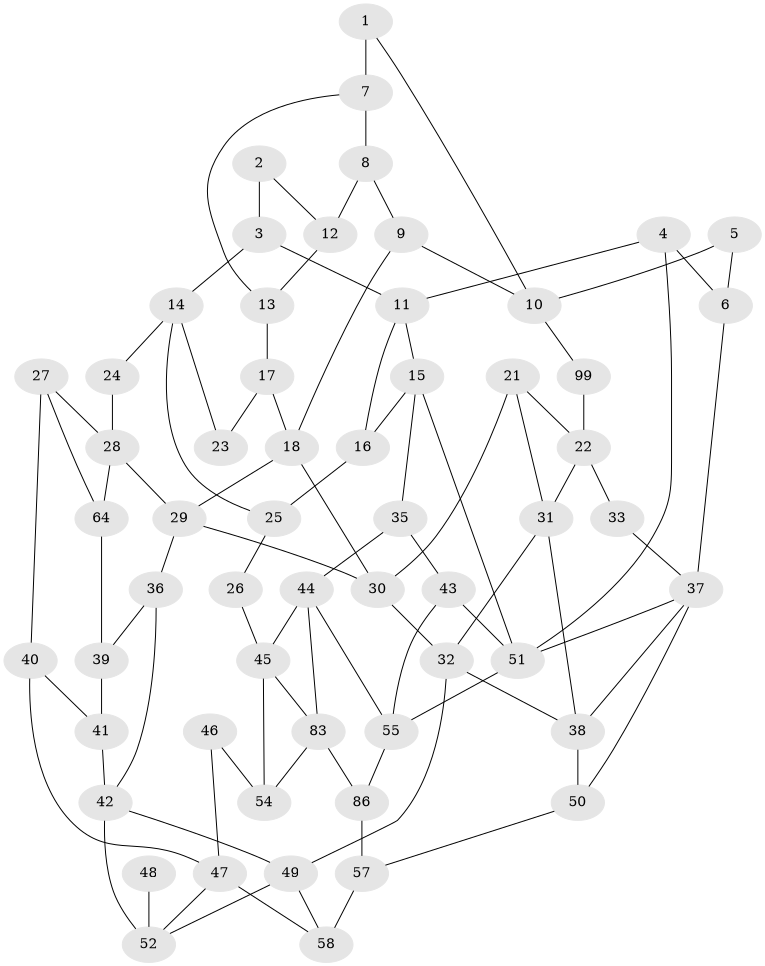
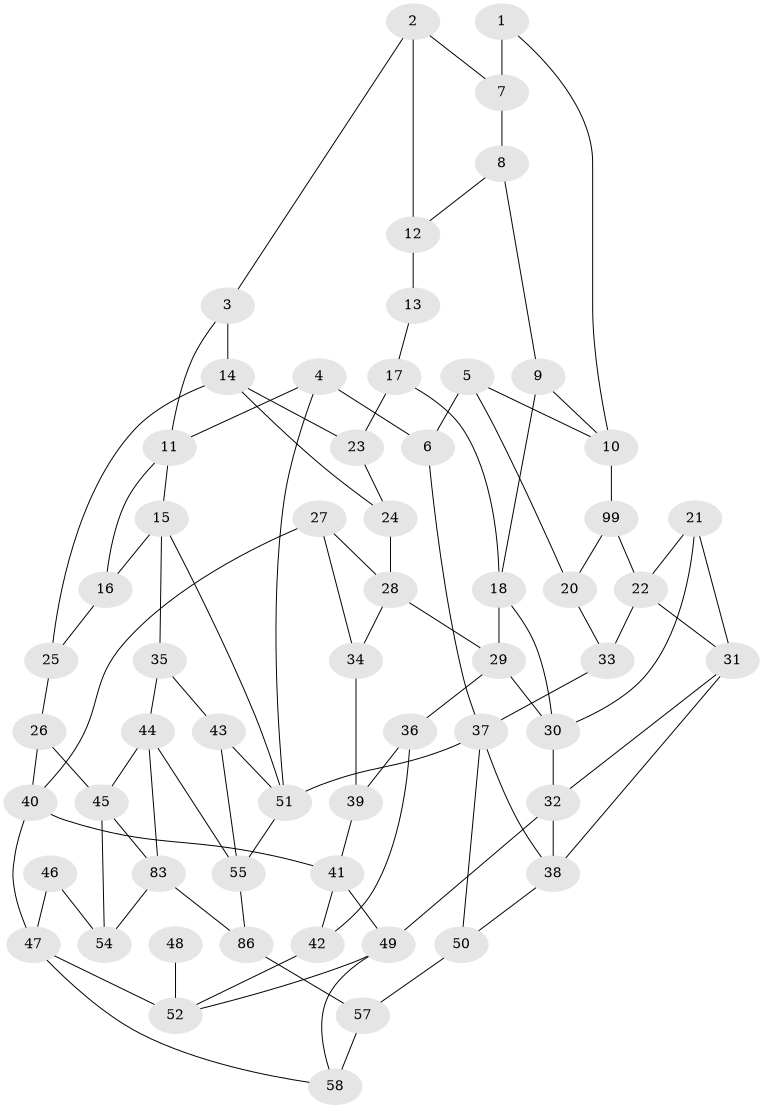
(216, 159) -> (458, 57)
none -> (374, 483)
(102, 519) -> (356, 661)
none -> (570, 590)
none -> (35, 767)
(200, 835) -> (365, 912)
